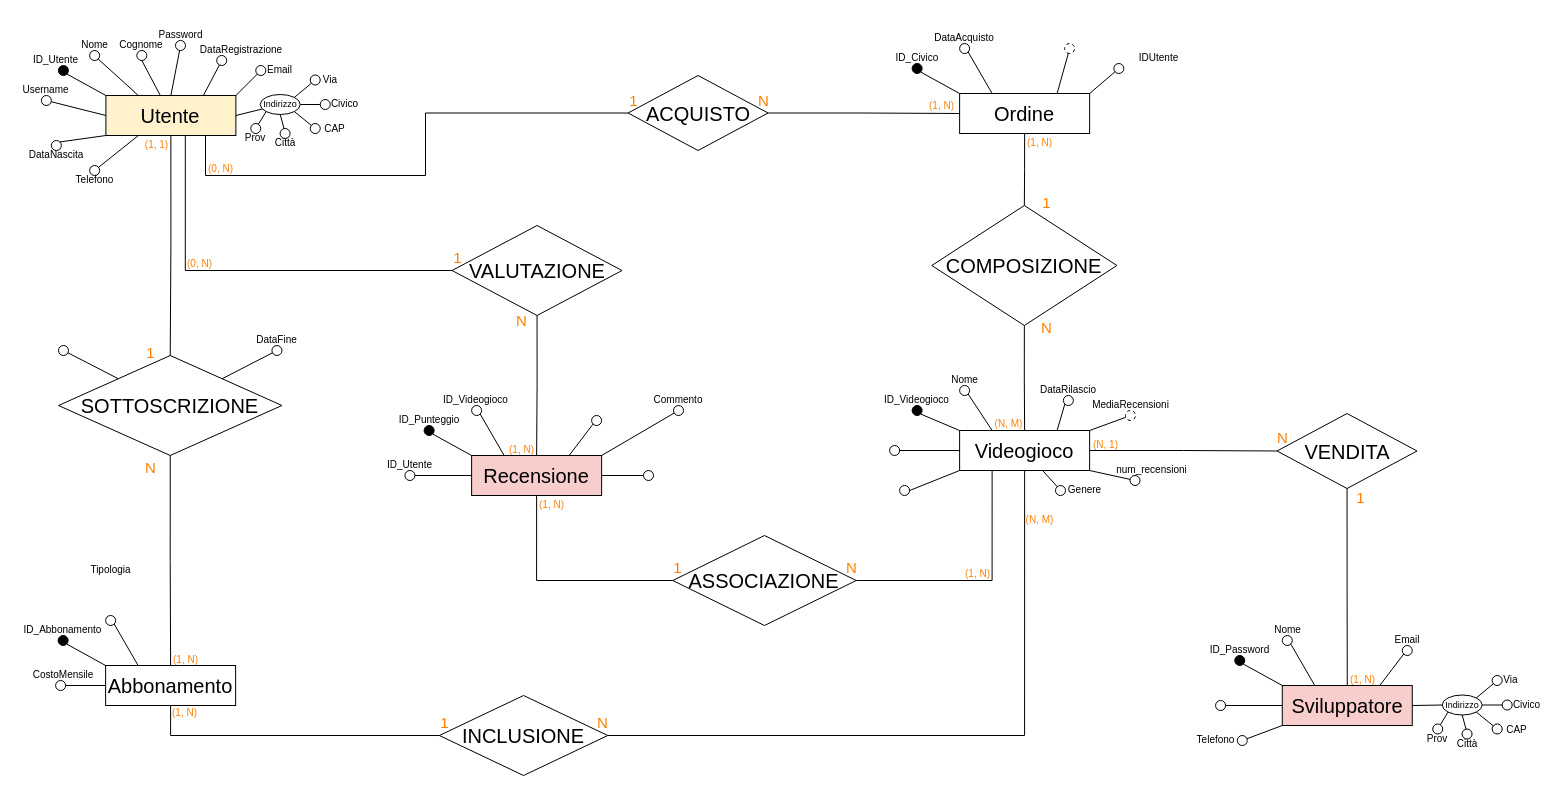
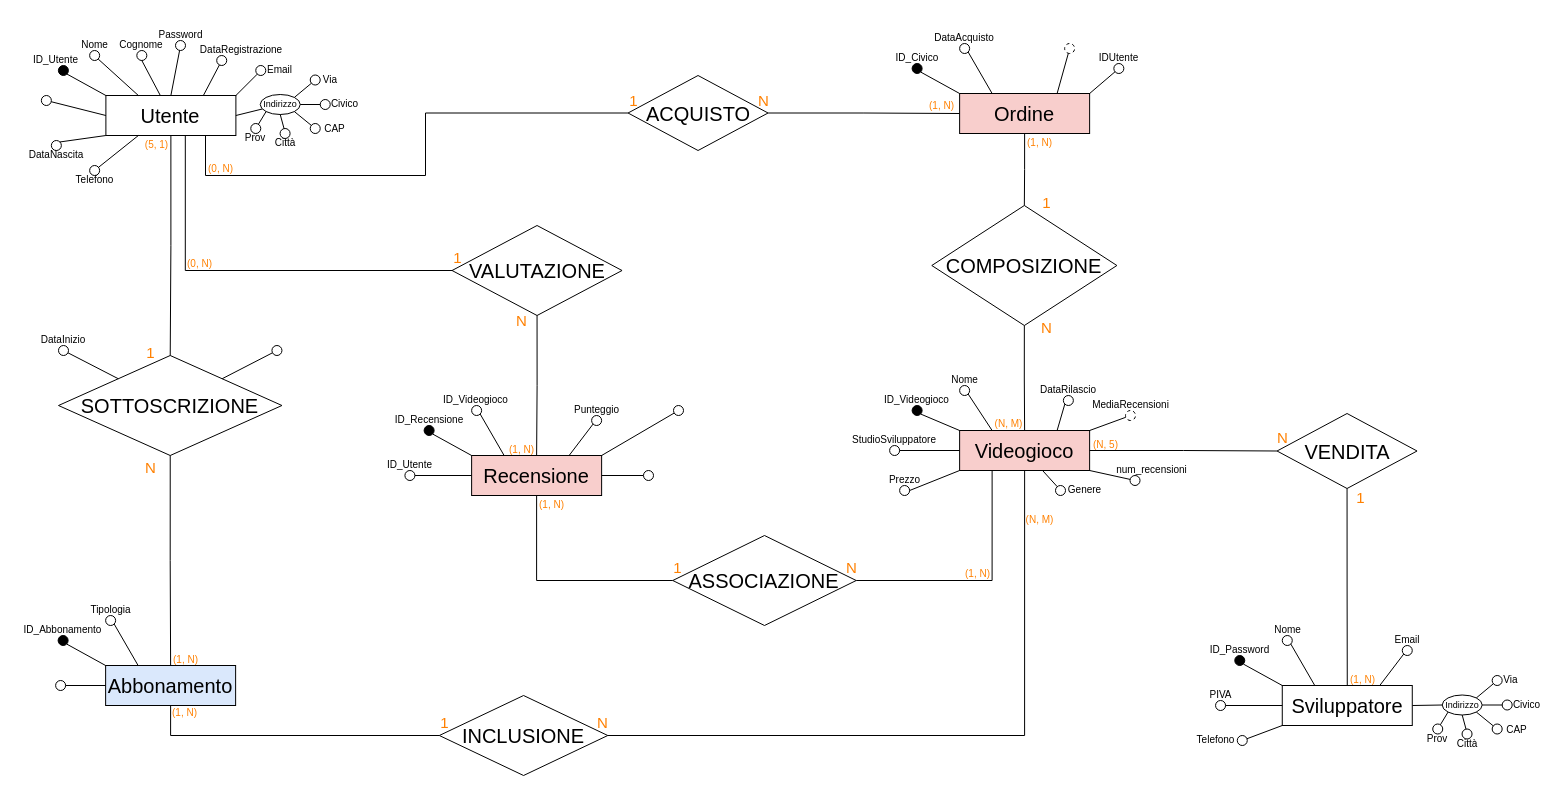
(1159, 54) -> (1119, 54)
(46, 86) -> none
(1025, 114) -> (1025, 114)
(171, 116) -> (171, 116)
(157, 141) -> (157, 141)
none -> (64, 336)
(277, 336) -> none
(678, 396) -> none
none -> (597, 406)
(430, 416) -> (430, 416)
none -> (895, 436)
(1106, 441) -> (1106, 441)
(1025, 451) -> (1025, 451)
none -> (905, 476)
(111, 566) -> (111, 606)
(63, 671) -> none
(171, 686) -> (171, 686)
none -> (1221, 691)
(1347, 706) -> (1347, 706)
